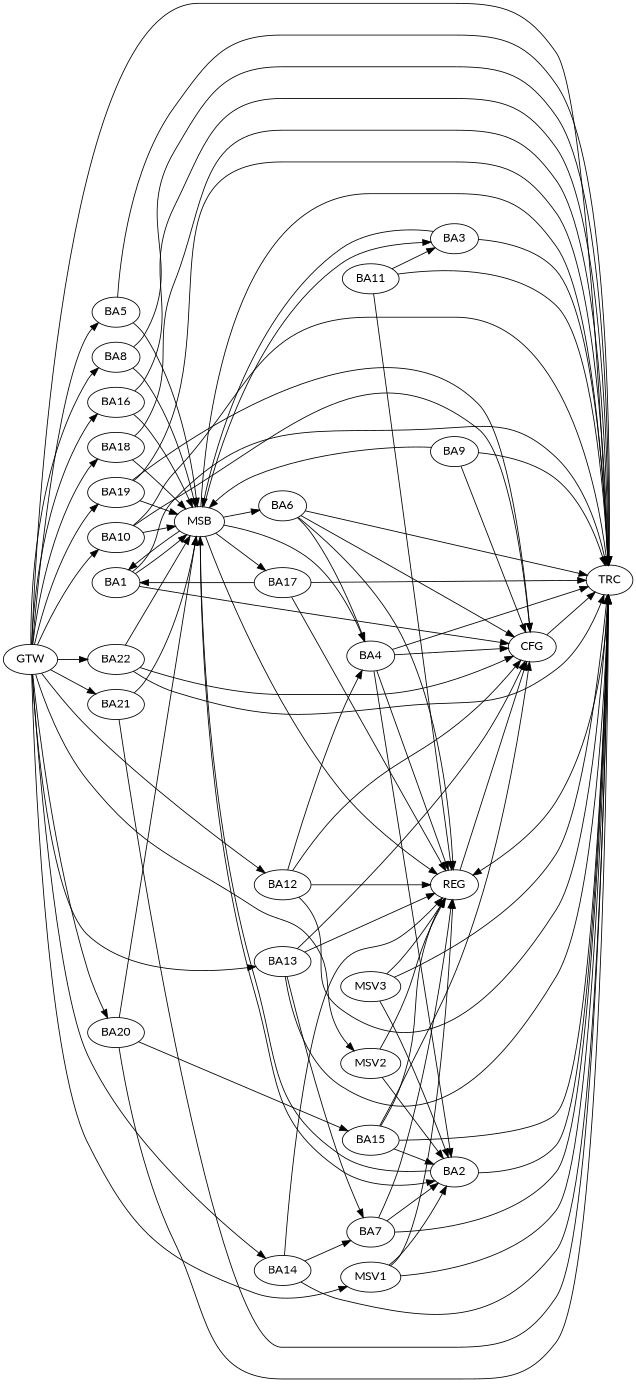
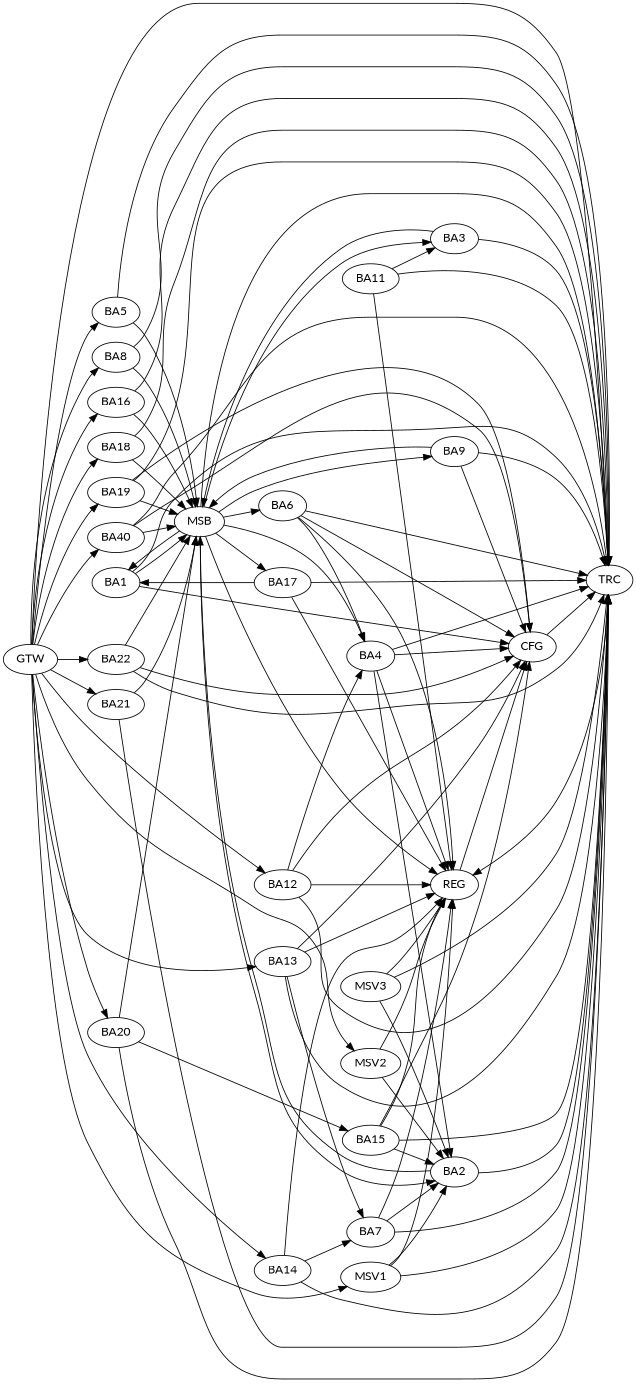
none -> (317, 472)
(116, 538) -> (116, 538)
